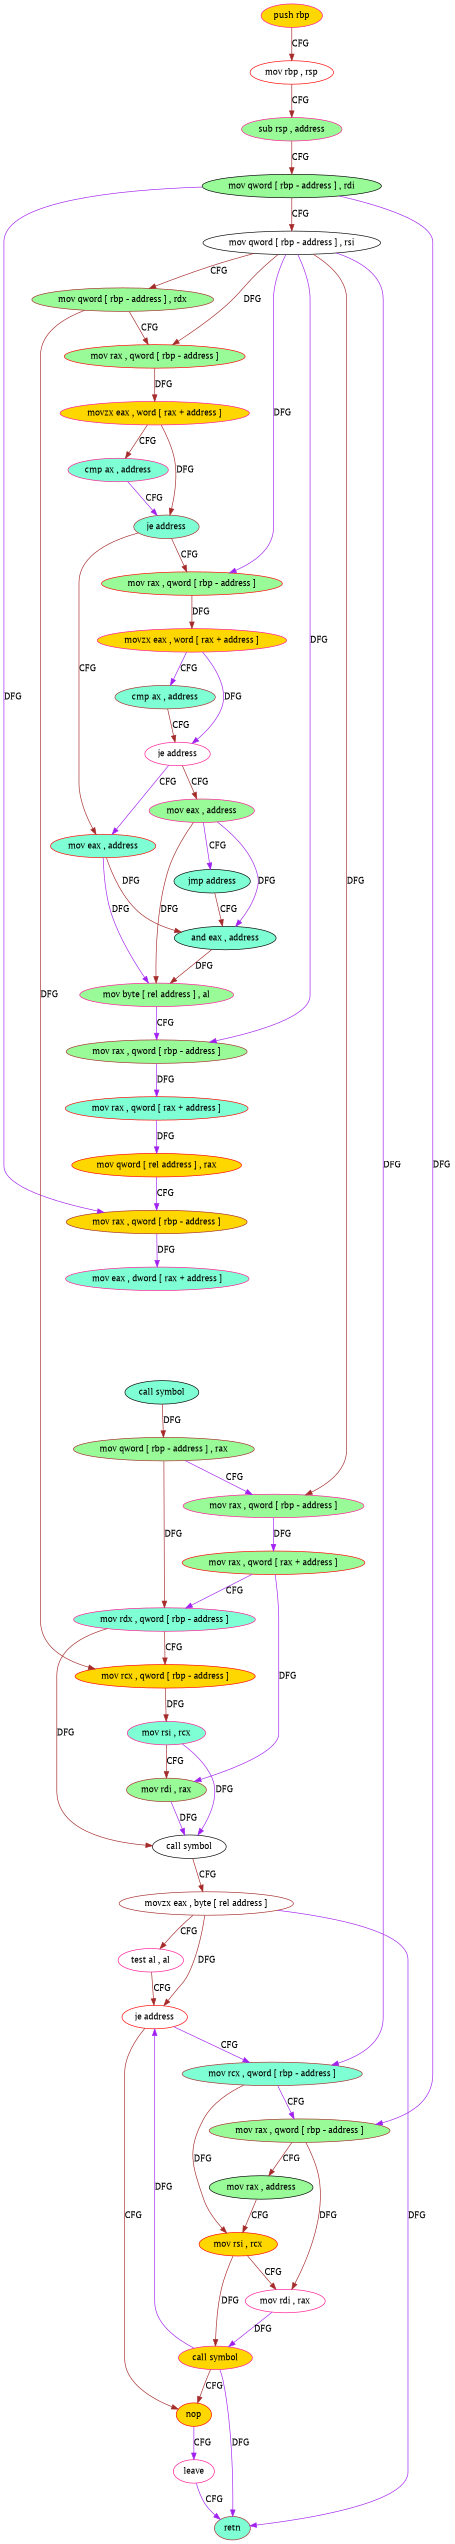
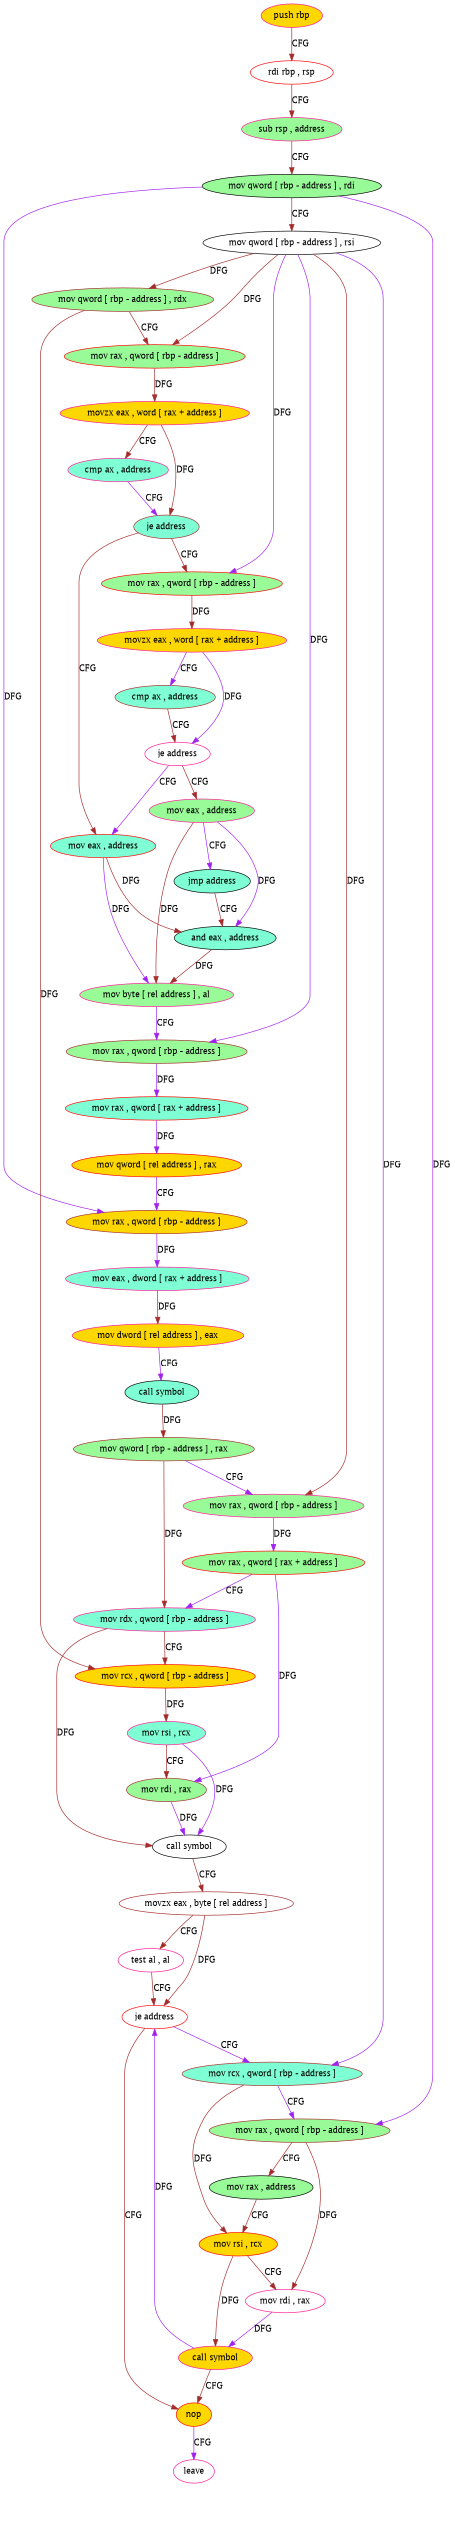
(292, 72) -> (292, 72)
(219, 271) -> (219, 271)
none -> (158, 1336)
(232, 2528) -> none
